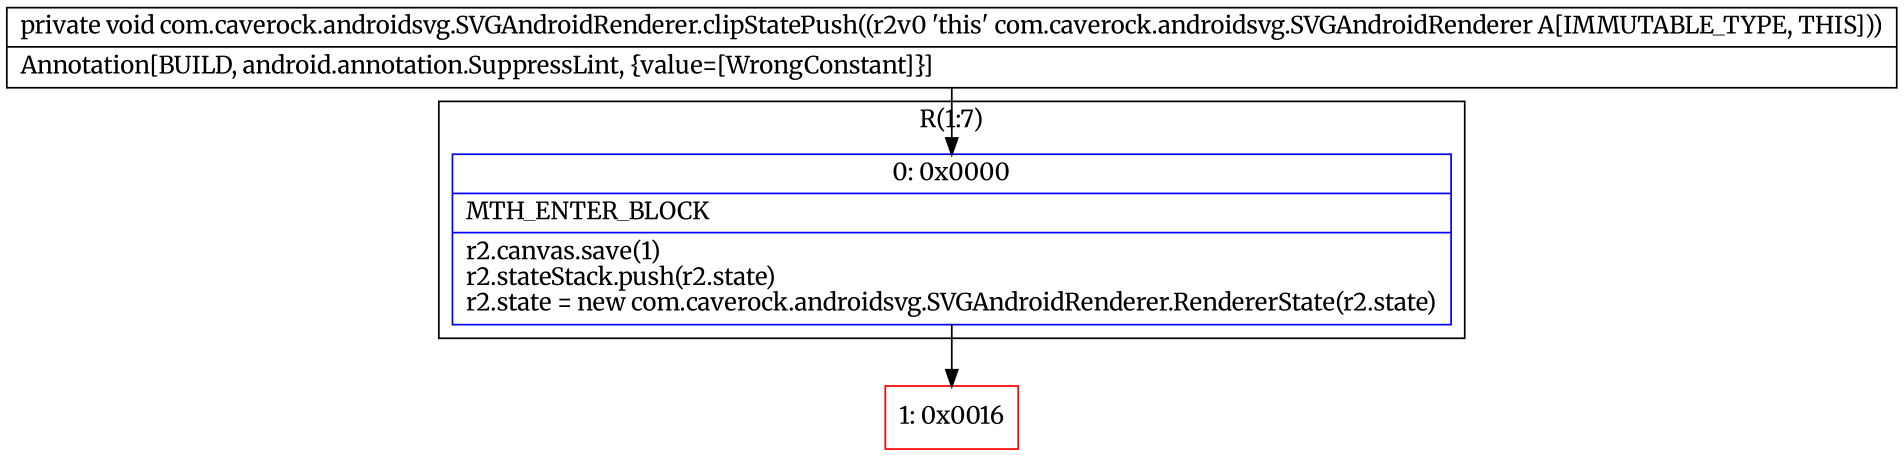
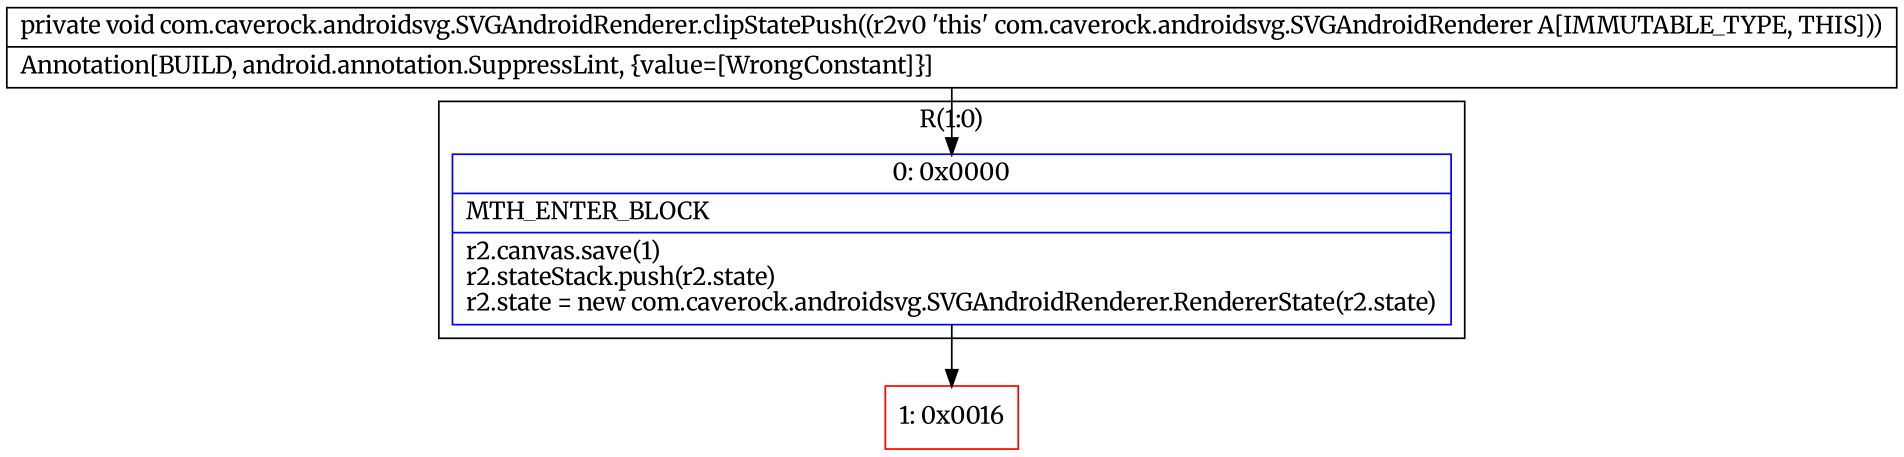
(952, 121) -> (952, 121)
